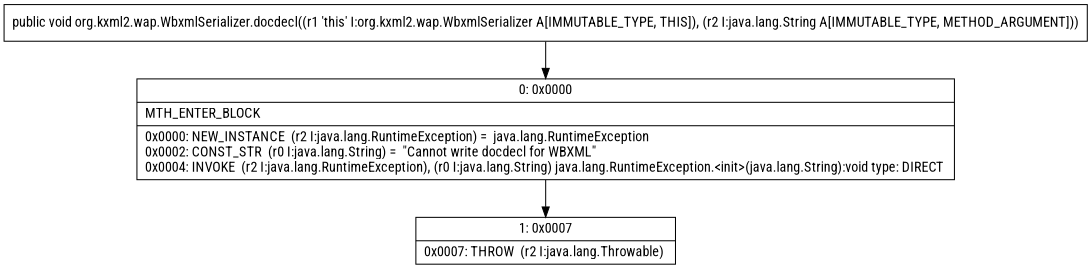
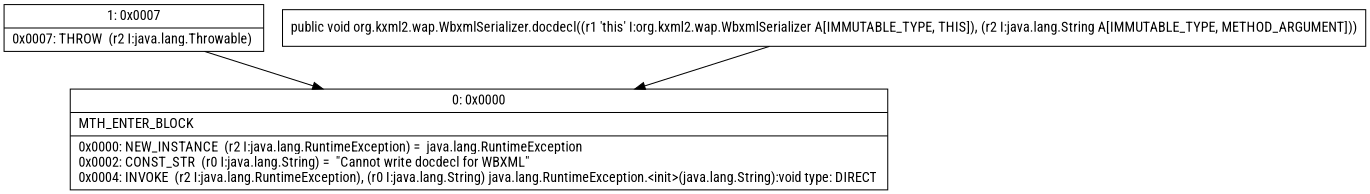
(546, 193) -> (259, 69)
